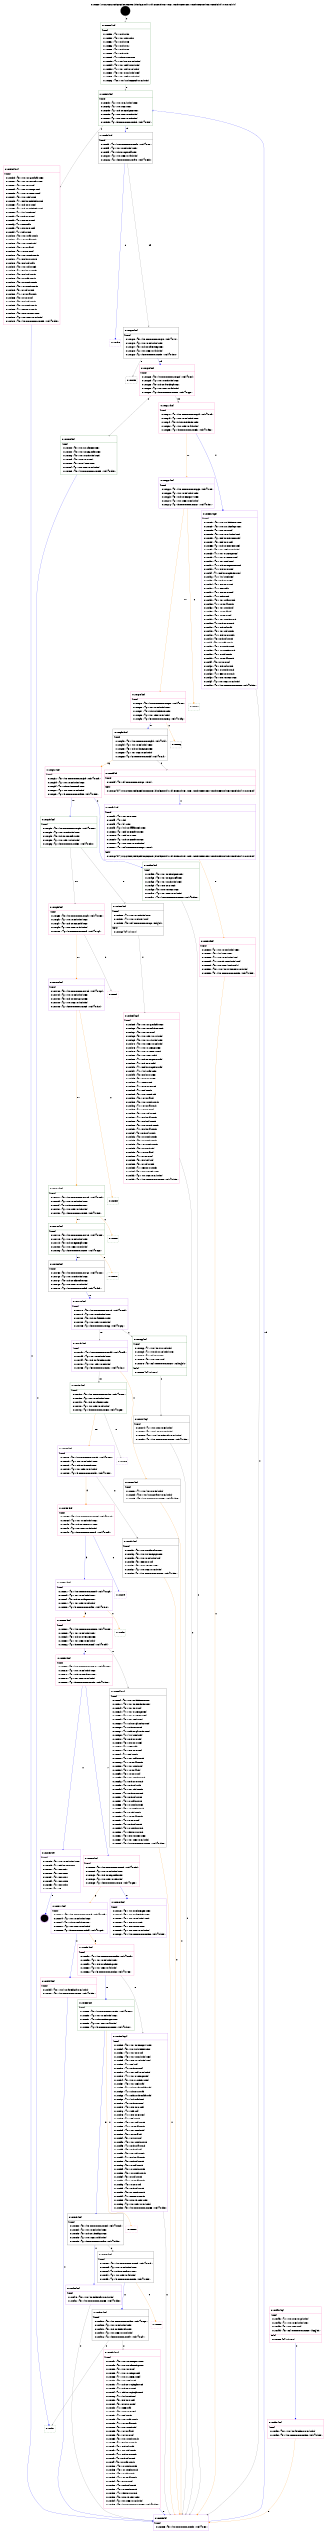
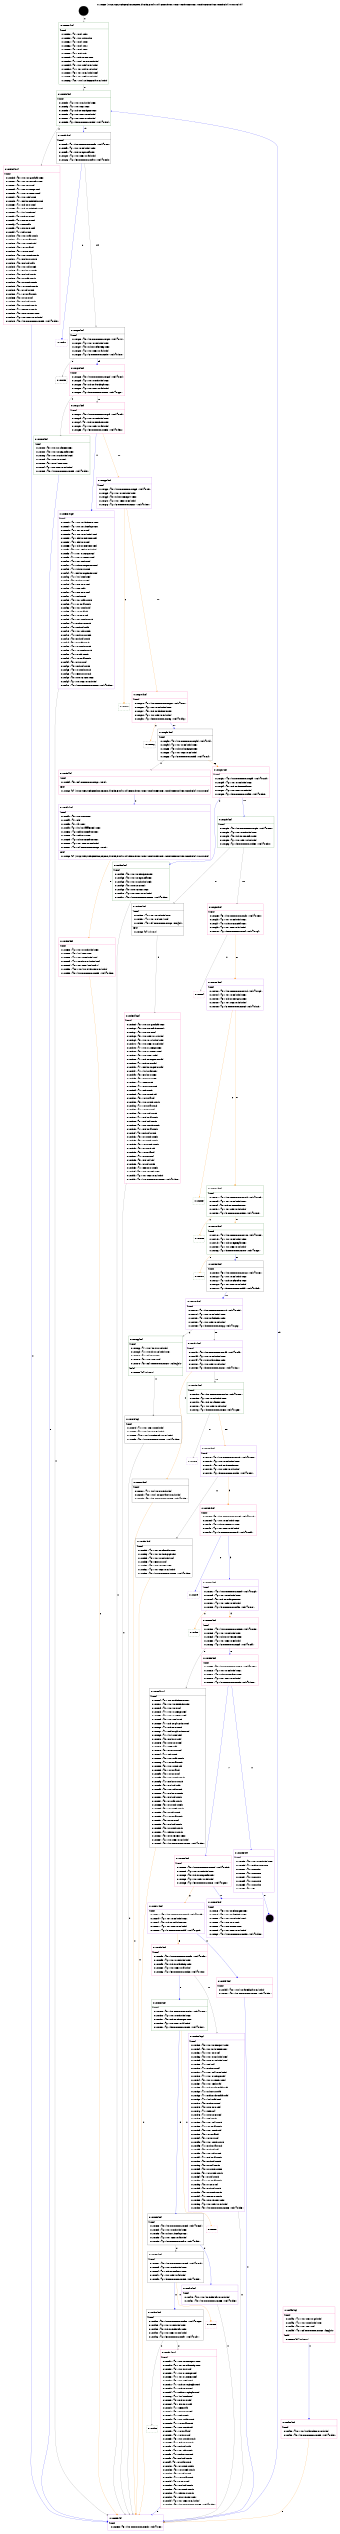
(37, 1446) -> (49, 1521)
